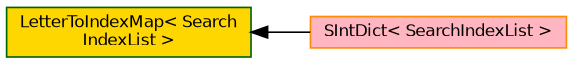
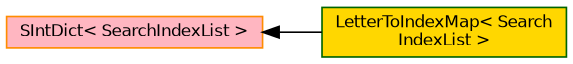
(289, 32) -> (301, 32)
